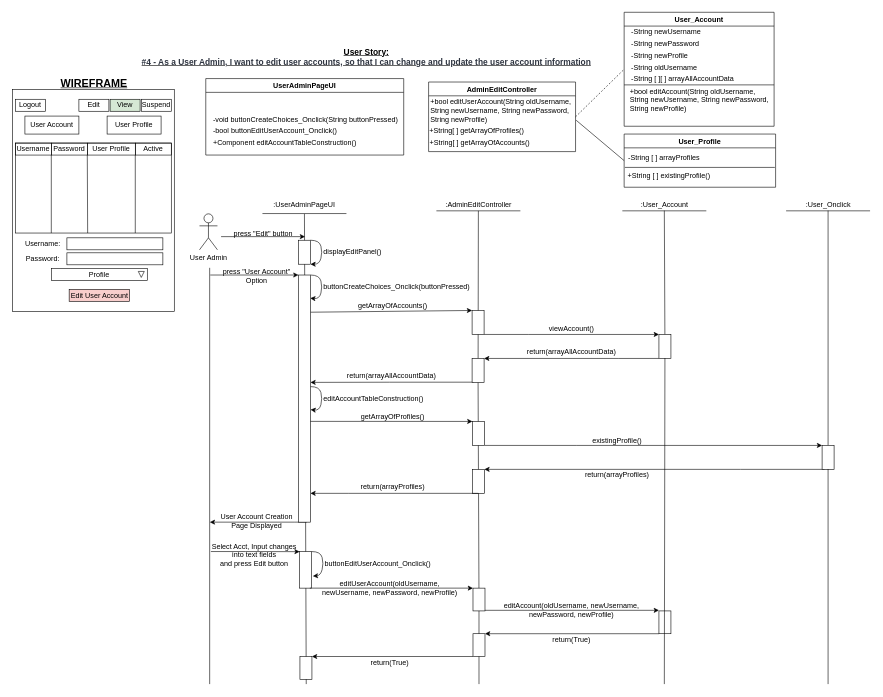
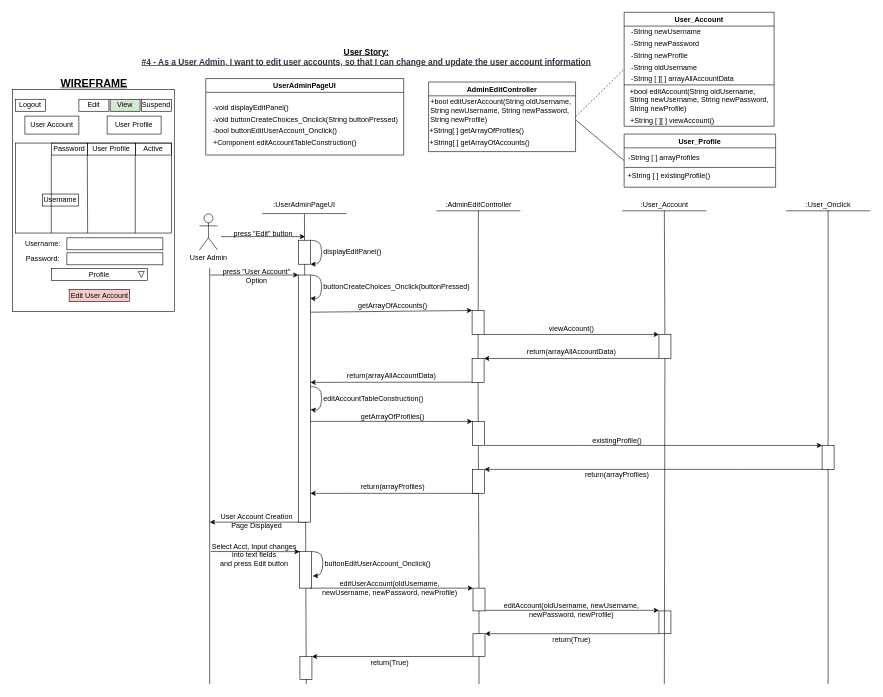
none -> (254, 107)
none -> (672, 121)
(33, 149) -> (60, 200)
